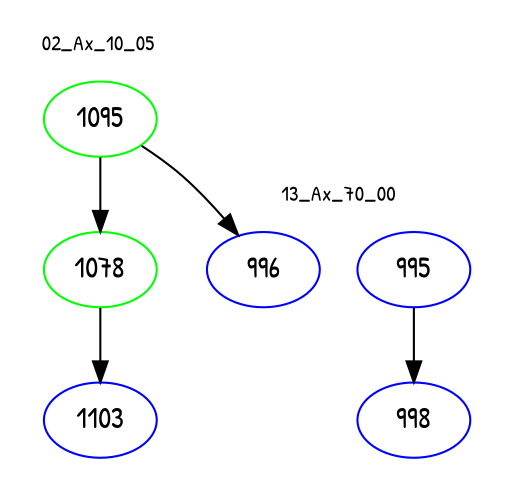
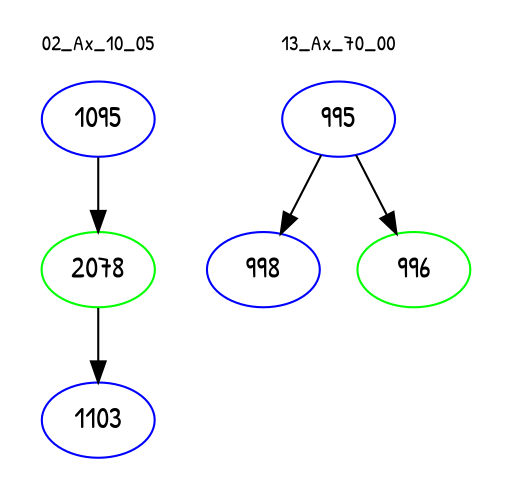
(100, 119) -> (98, 119)
(204, 196) -> (371, 185)
(100, 270) -> (98, 270)
(263, 270) -> (414, 270)
